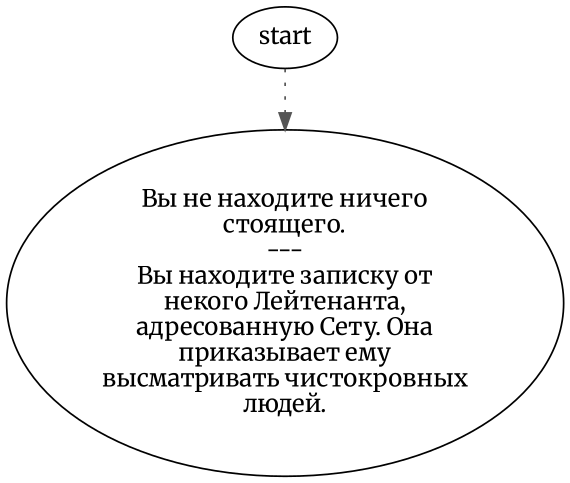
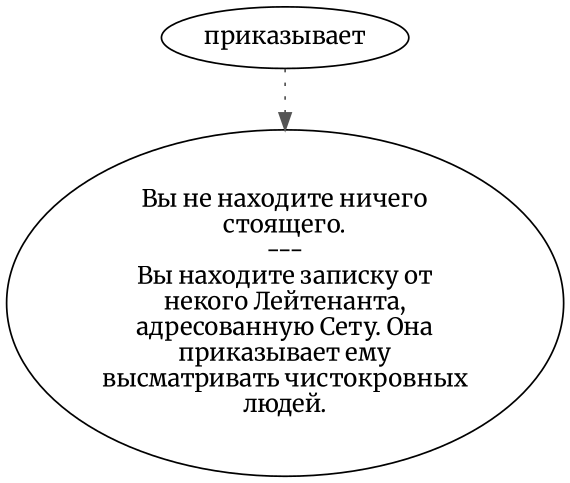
(285, 38) -> (285, 38)
